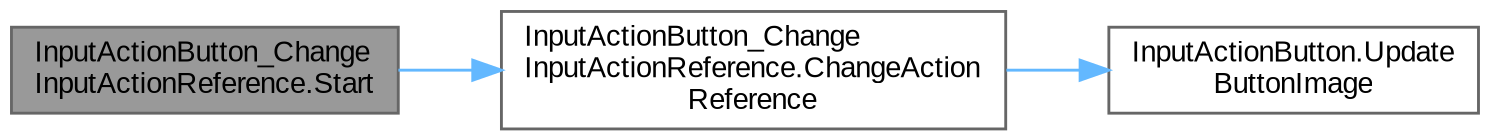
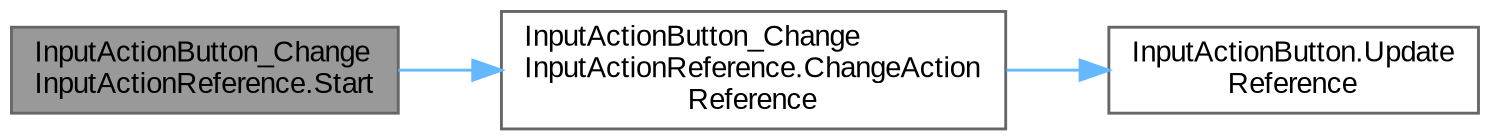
(1294, 70) -> (1294, 70)
